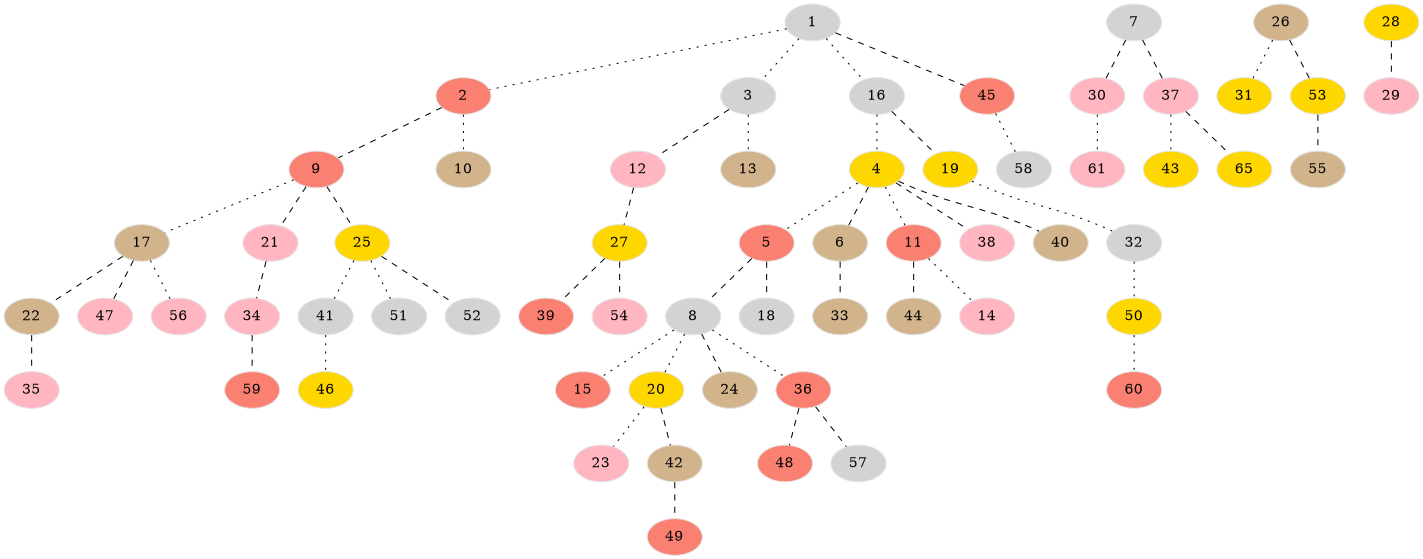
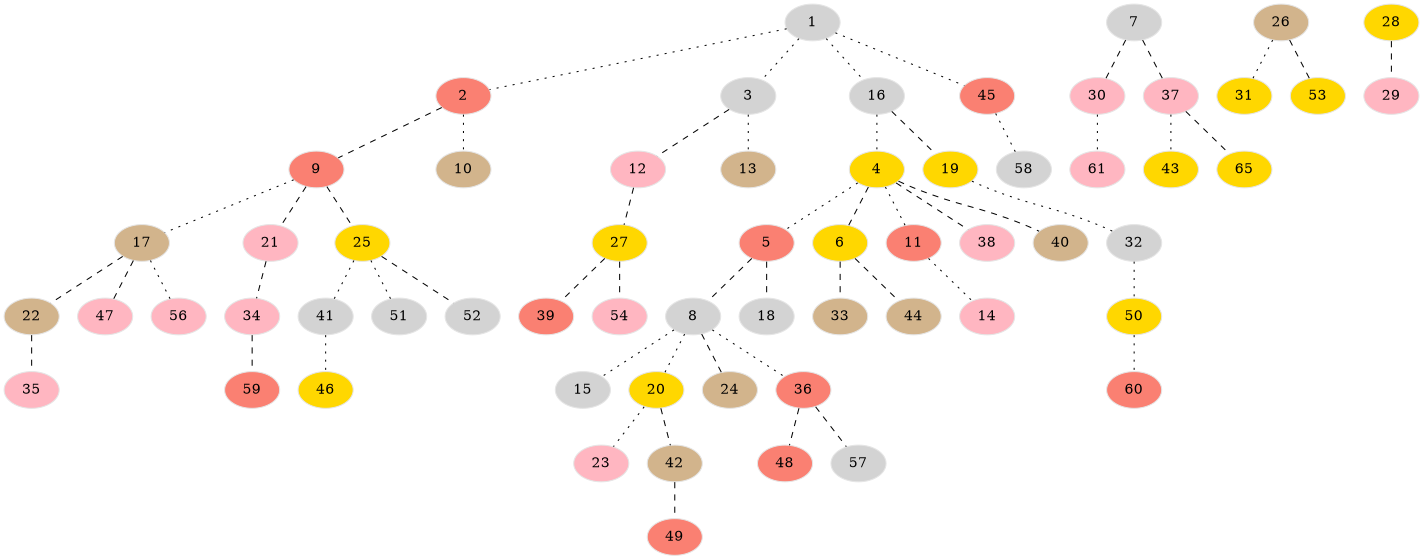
(900, 59) -> (900, 59)
(1318, 169) -> none
(840, 243) -> (840, 243)
(914, 280) -> (877, 280)
(583, 390) -> (583, 390)
